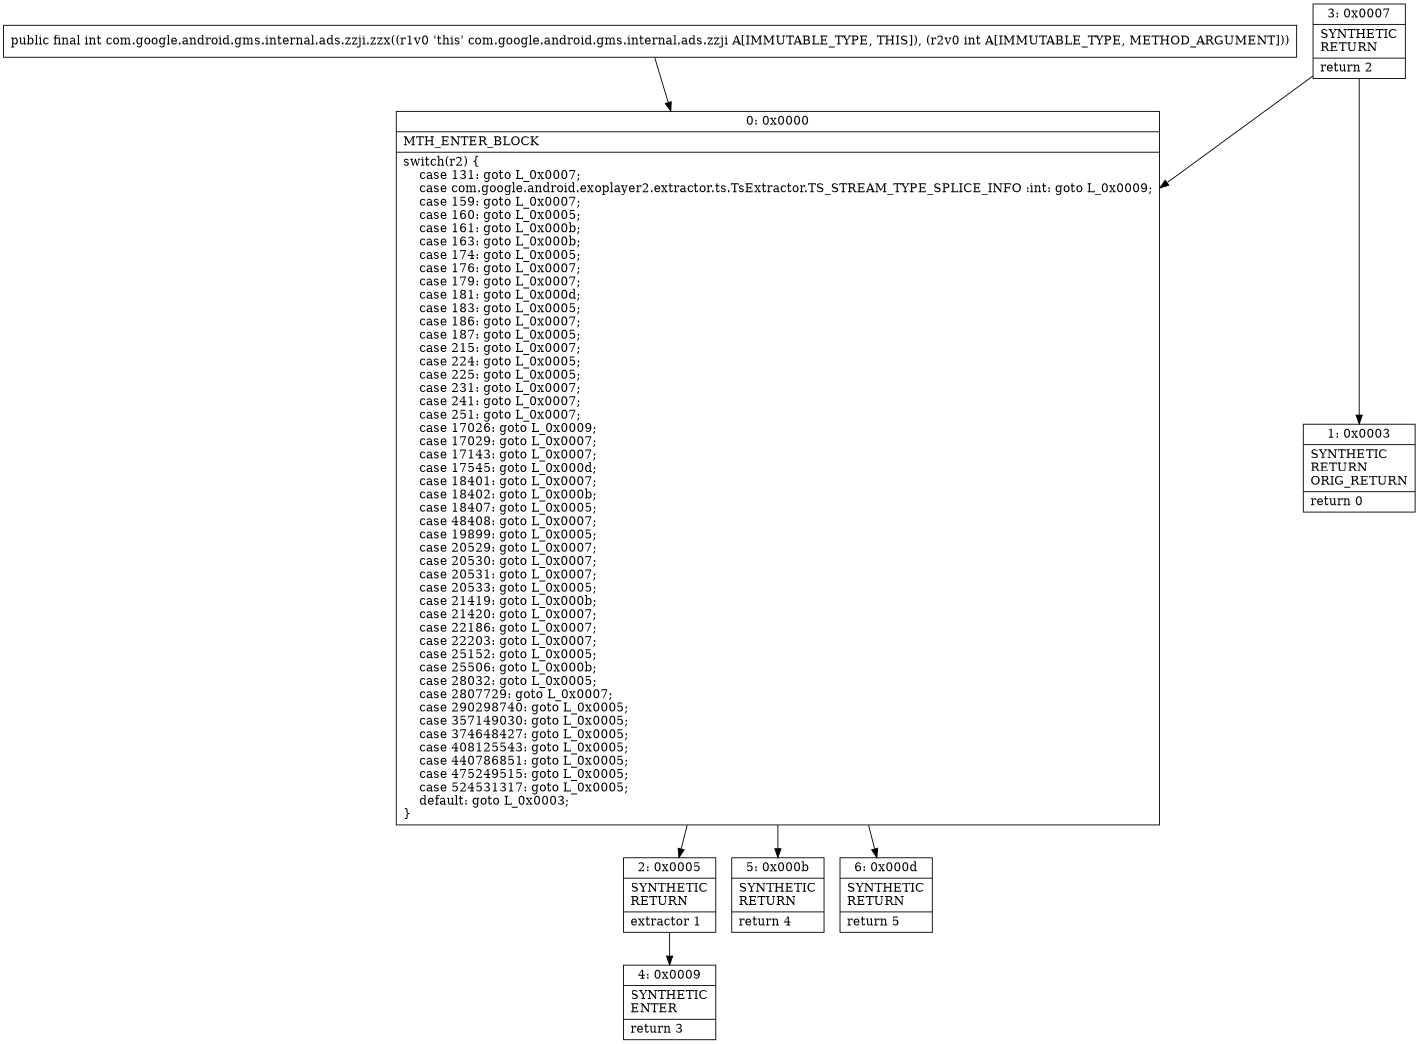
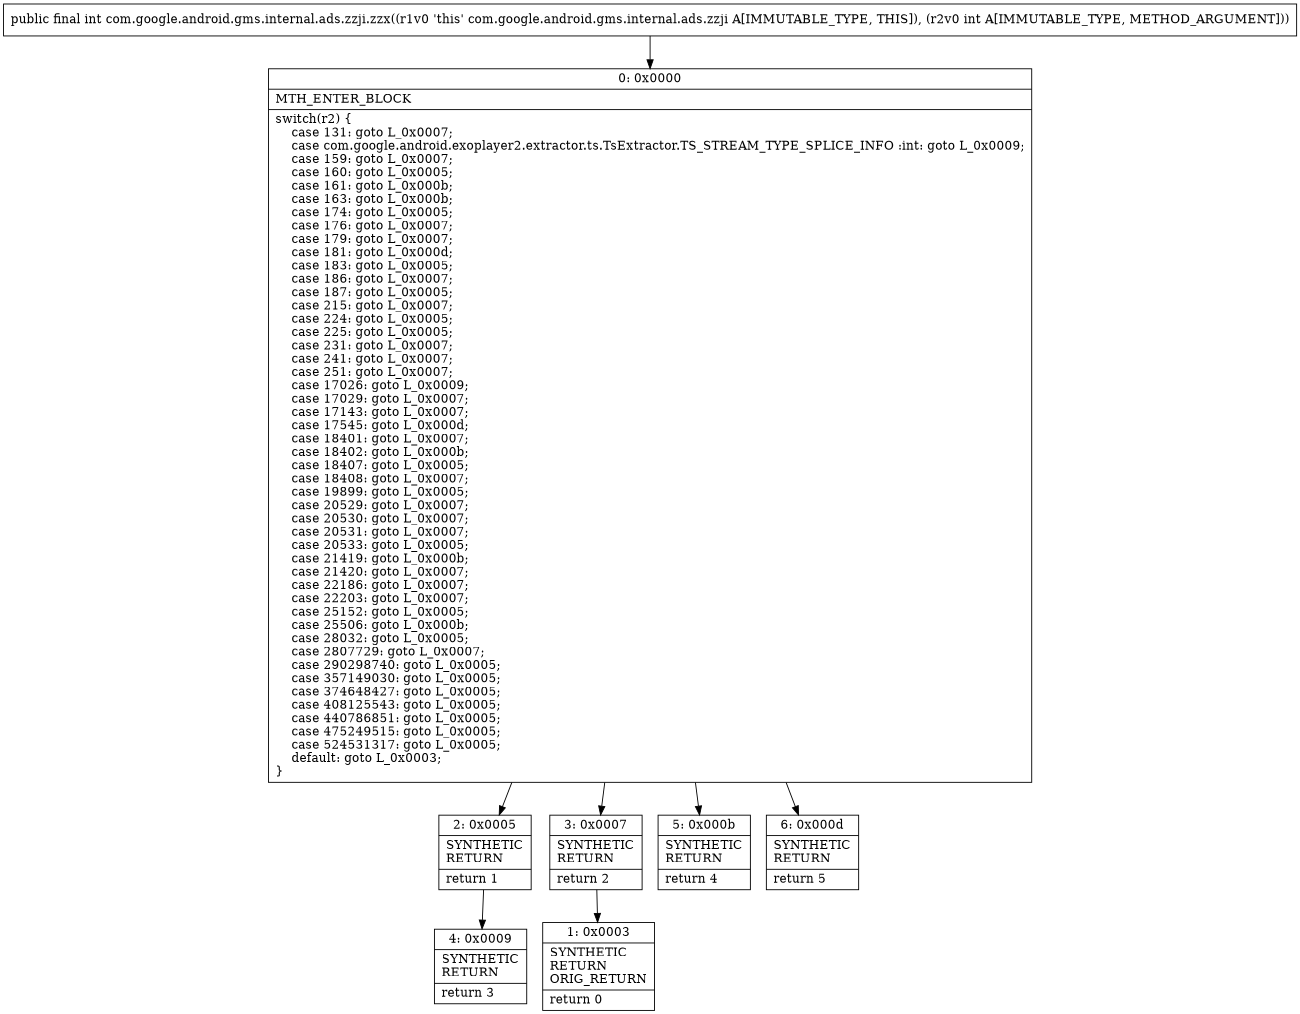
(1240, 129) -> (603, 794)
(500, 521) -> (372, 479)
(666, 922) -> (473, 879)
(654, 1009) -> (470, 973)
